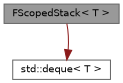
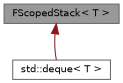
(68, 37) -> (55, 47)
